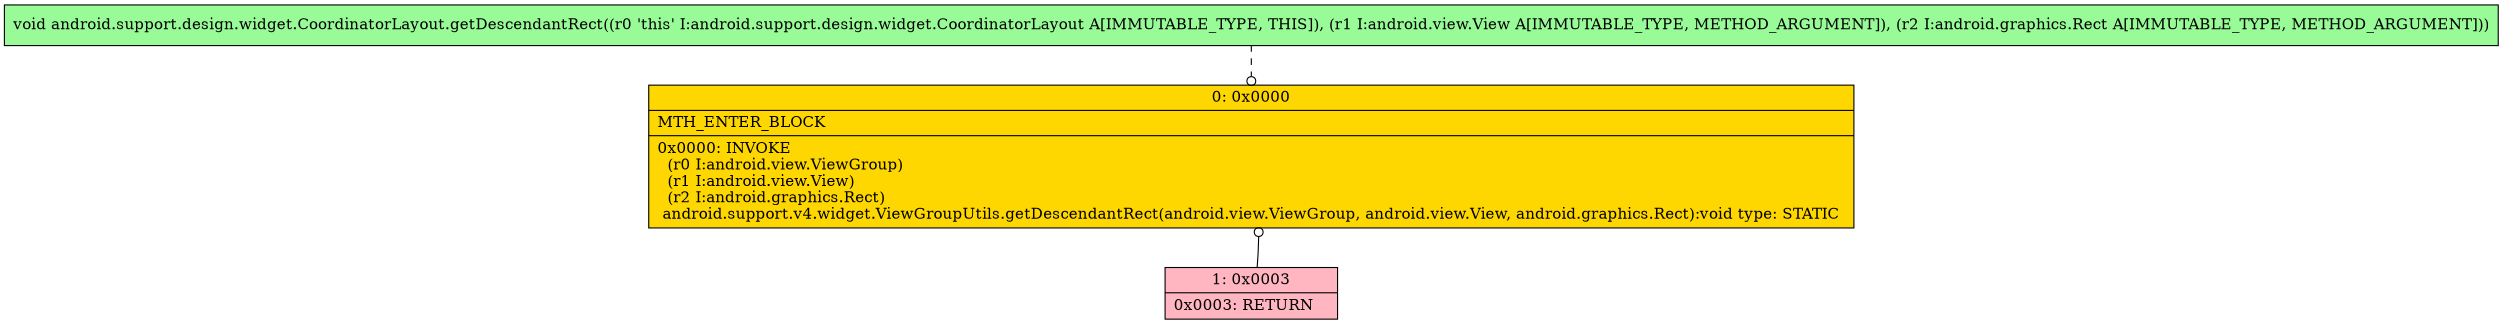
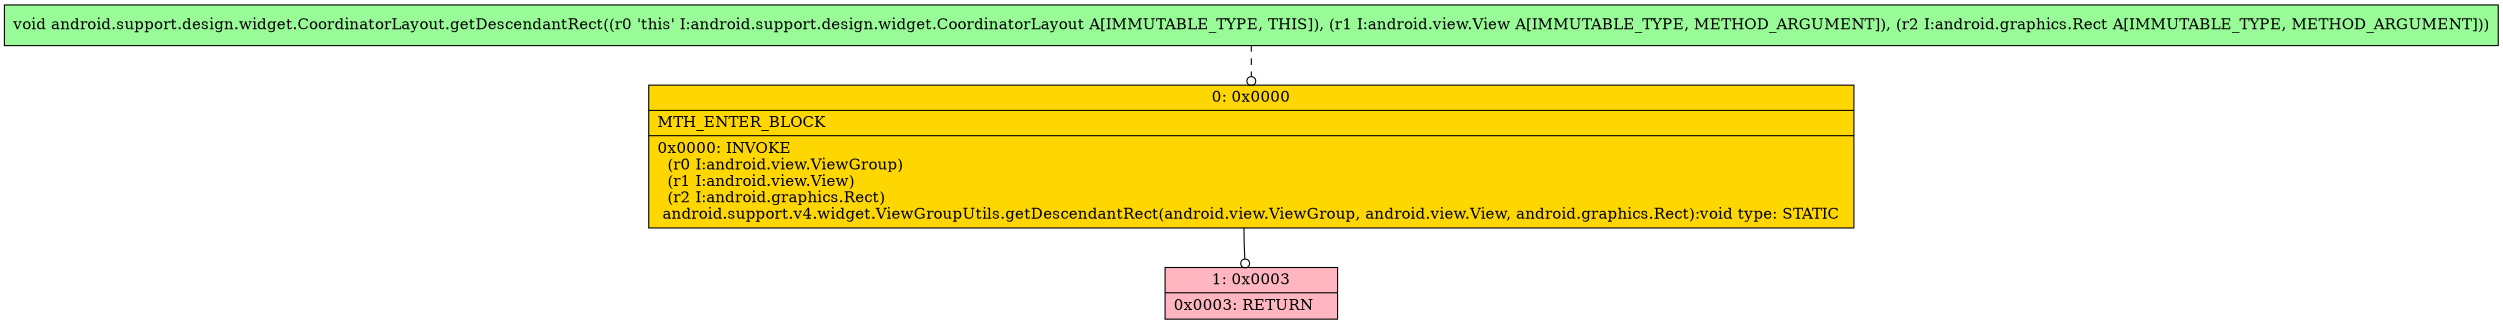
(1258, 252) -> (1244, 243)
